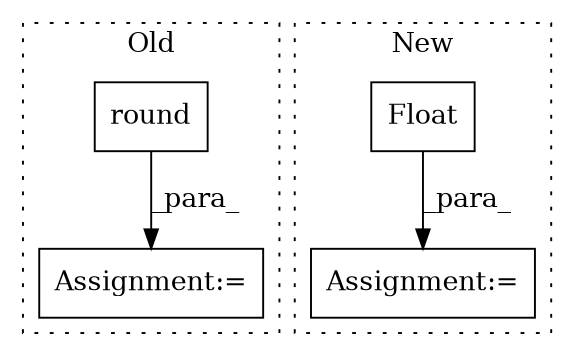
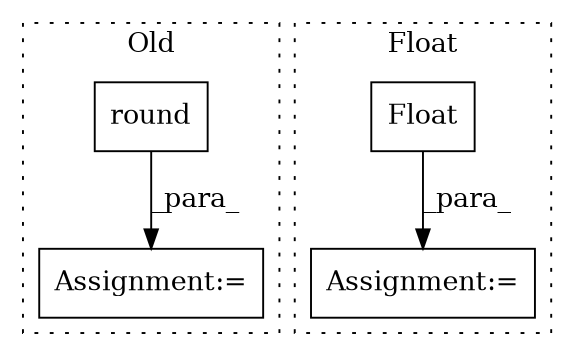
(423, 45) -> (423, 45)
